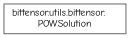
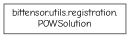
(65, 19) -> (65, 19)
